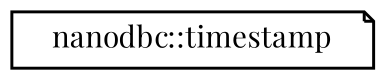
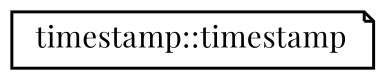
(193, 40) -> (193, 40)
